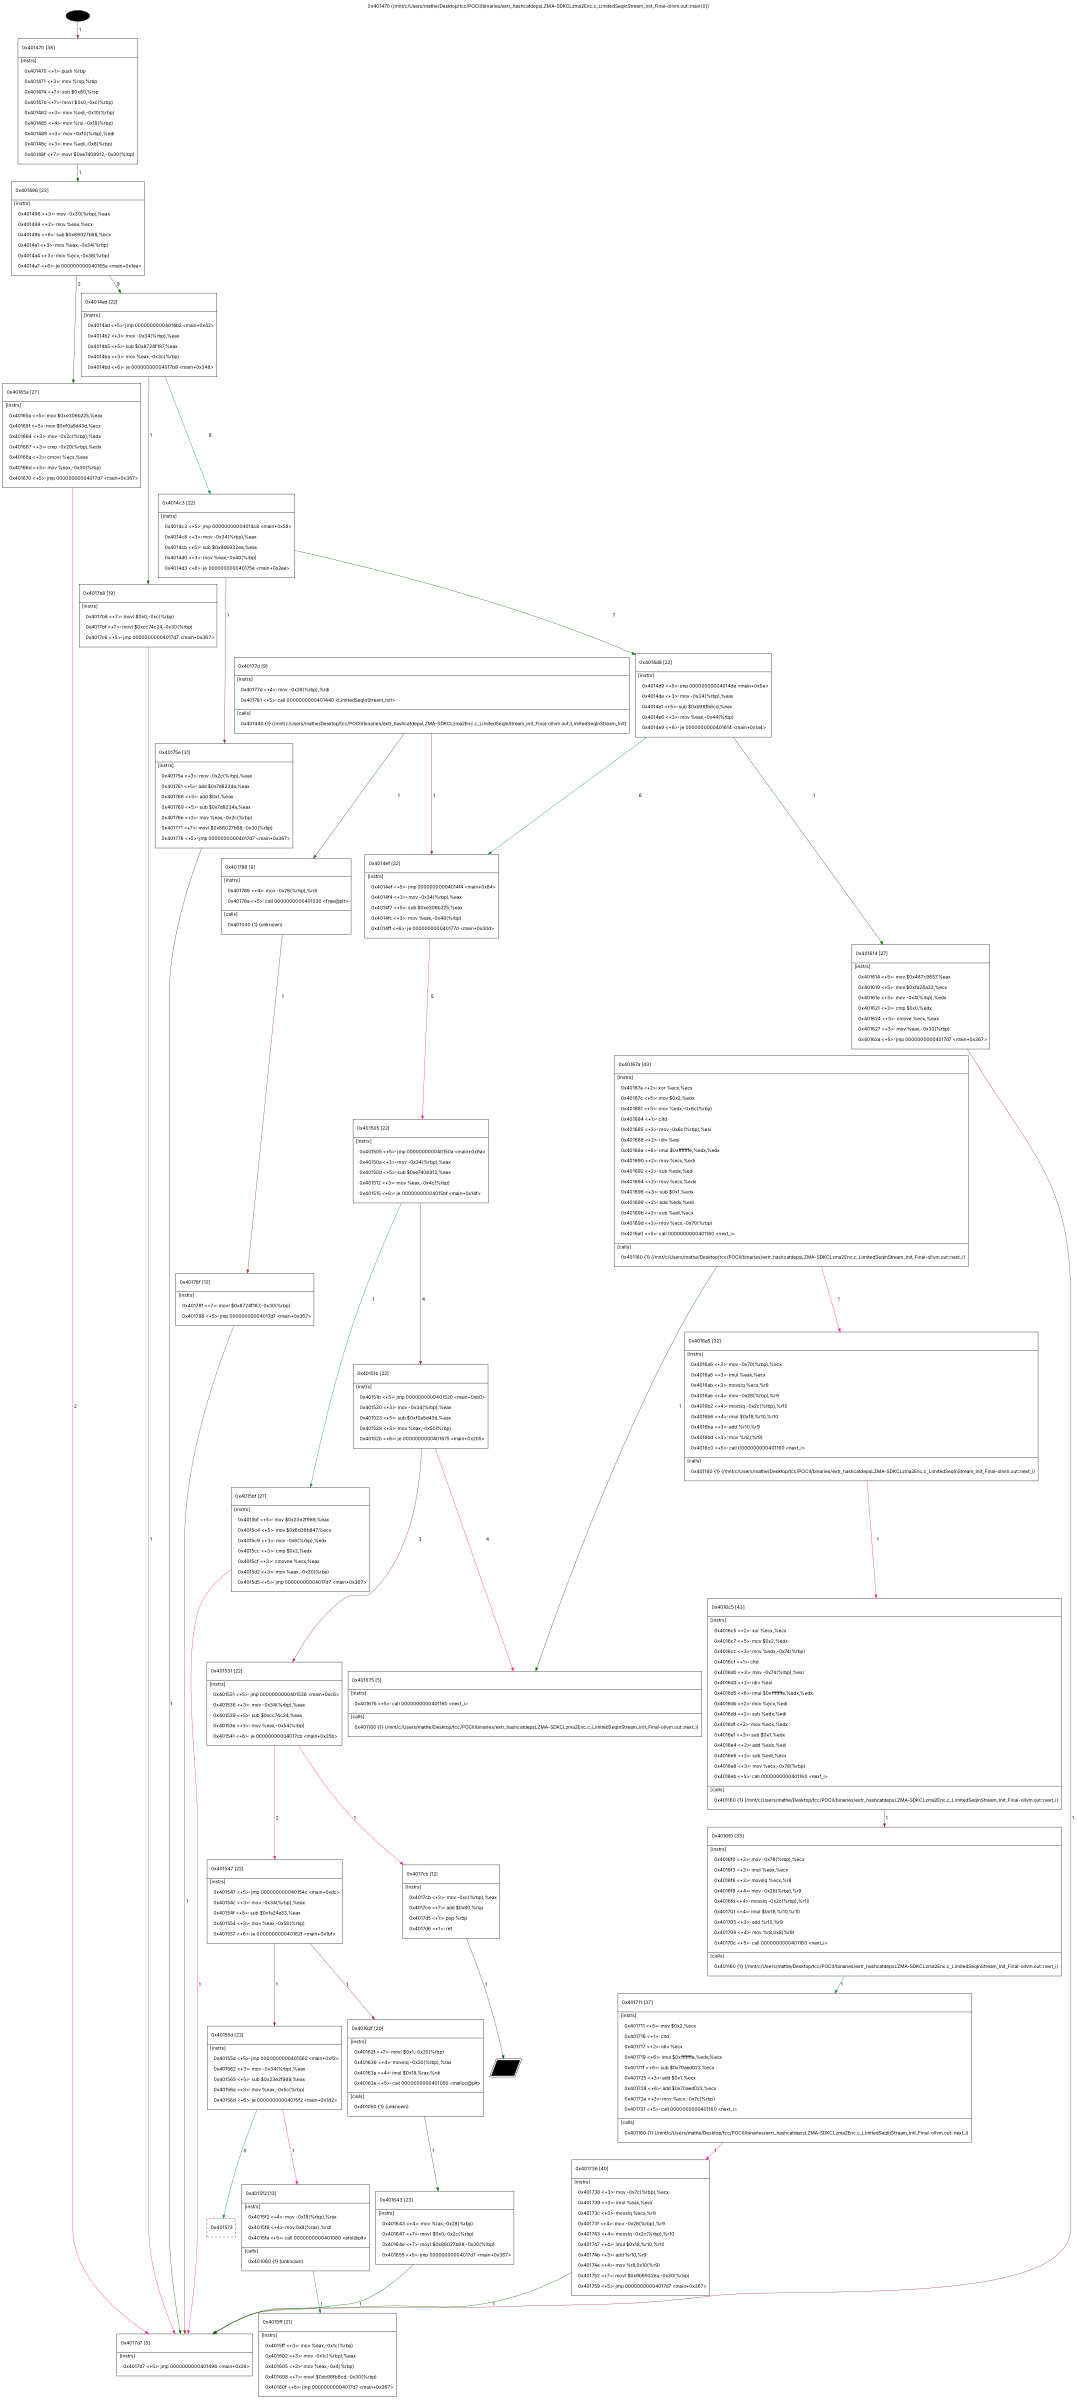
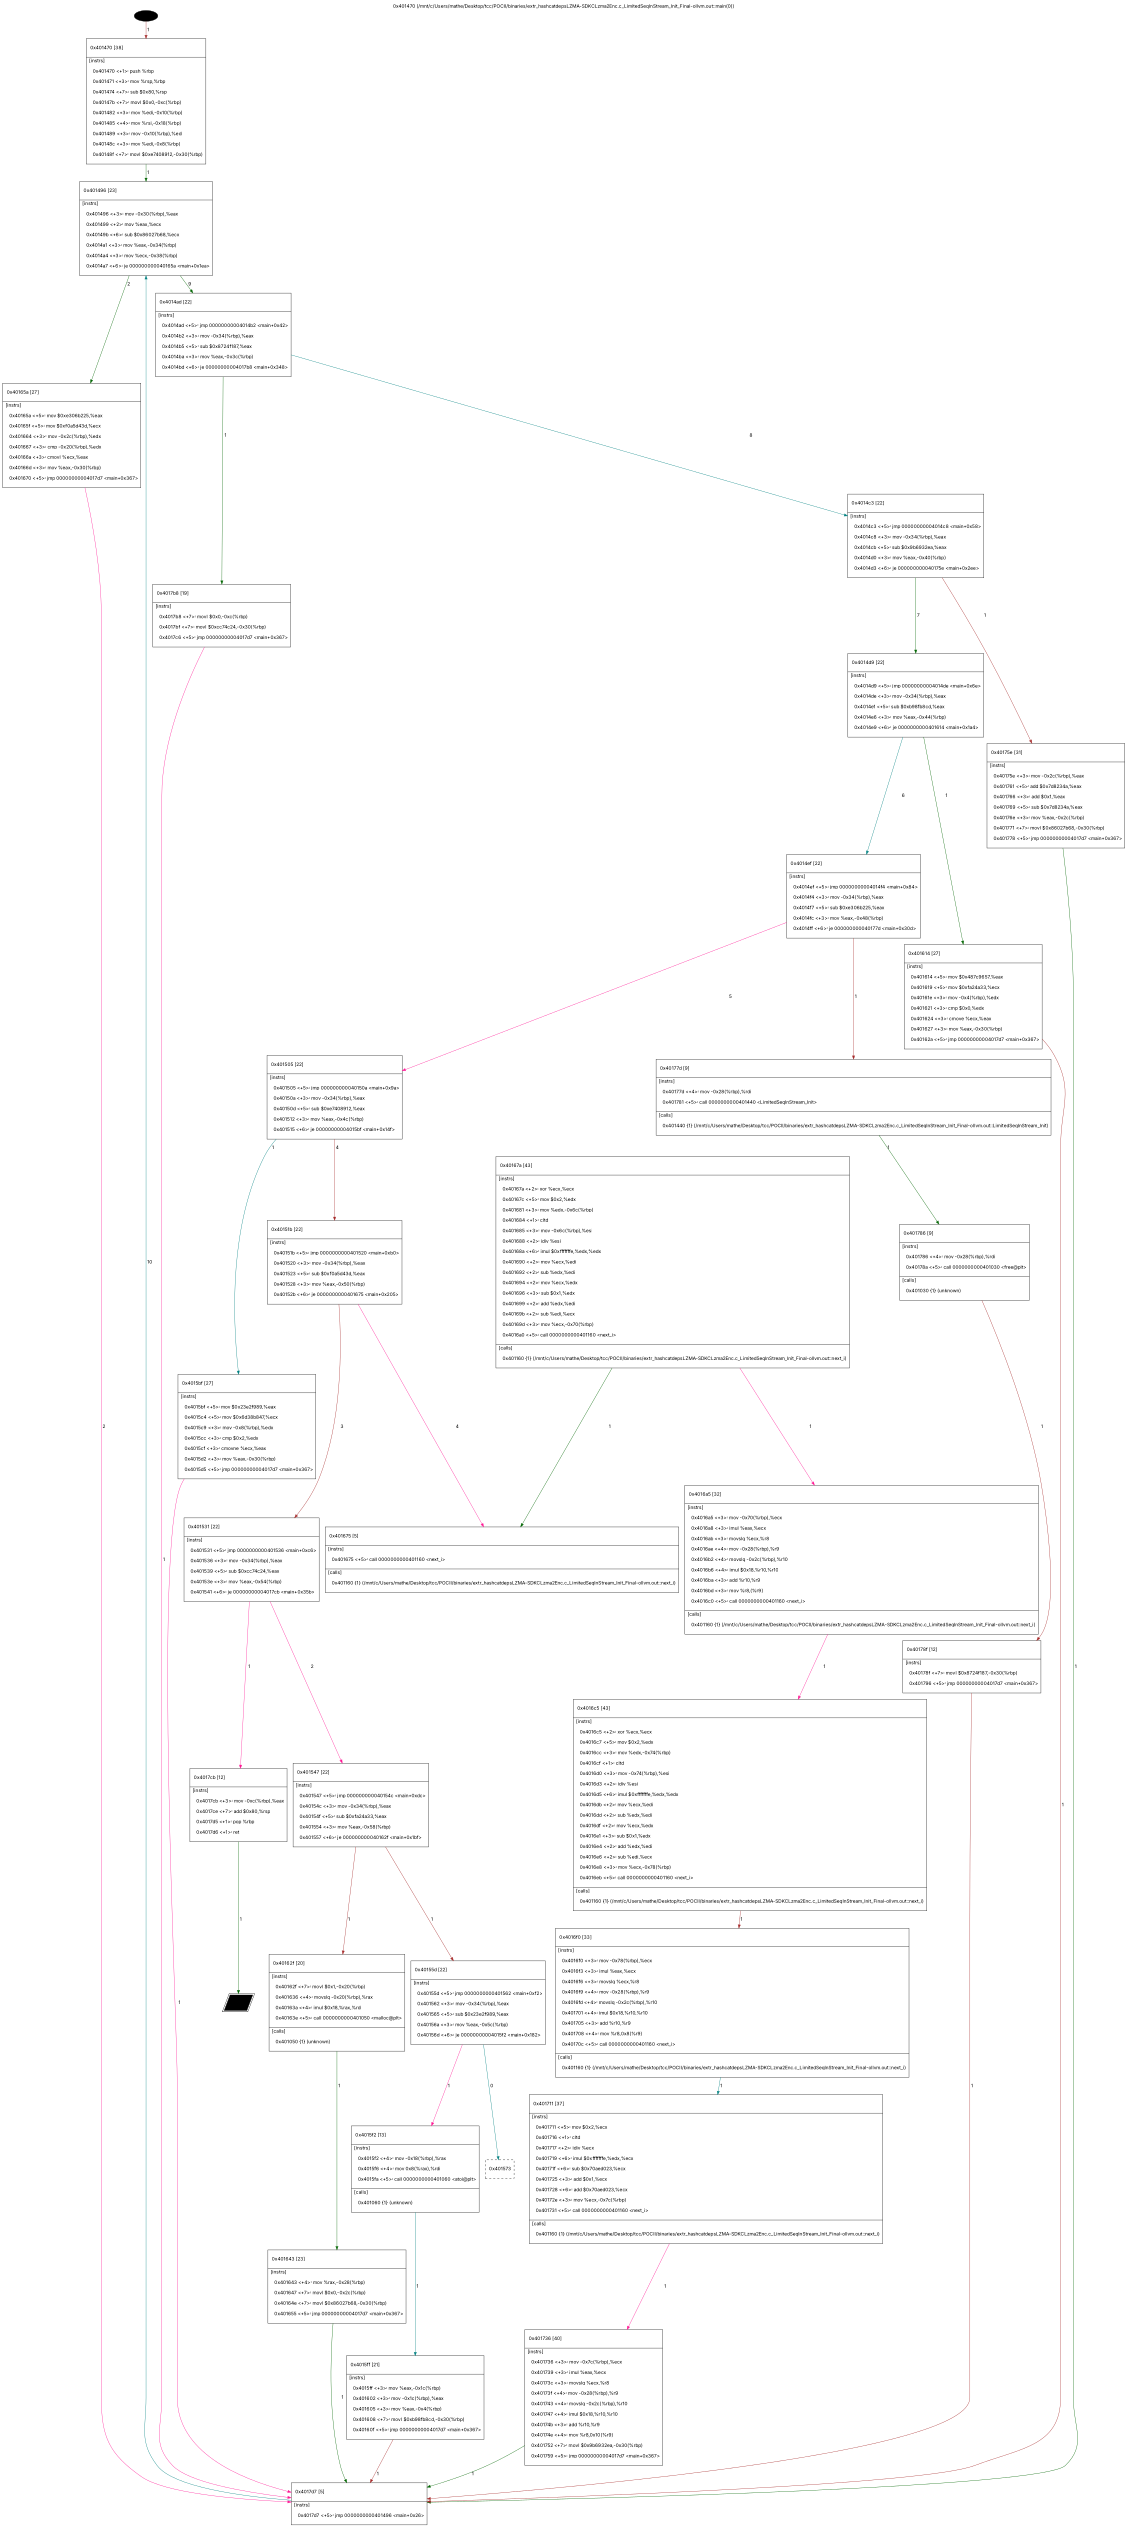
(432, 792) -> (854, 997)
none -> (146, 1444)
none -> (382, 2460)
